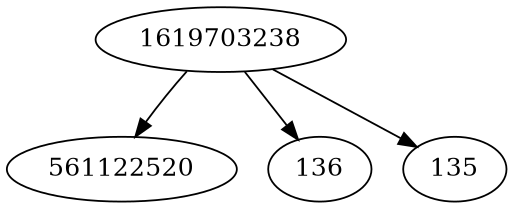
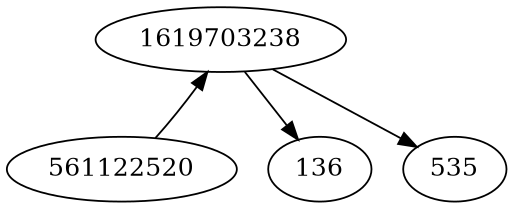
(166, 96) -> (177, 113)
(455, 169) -> (455, 169)
